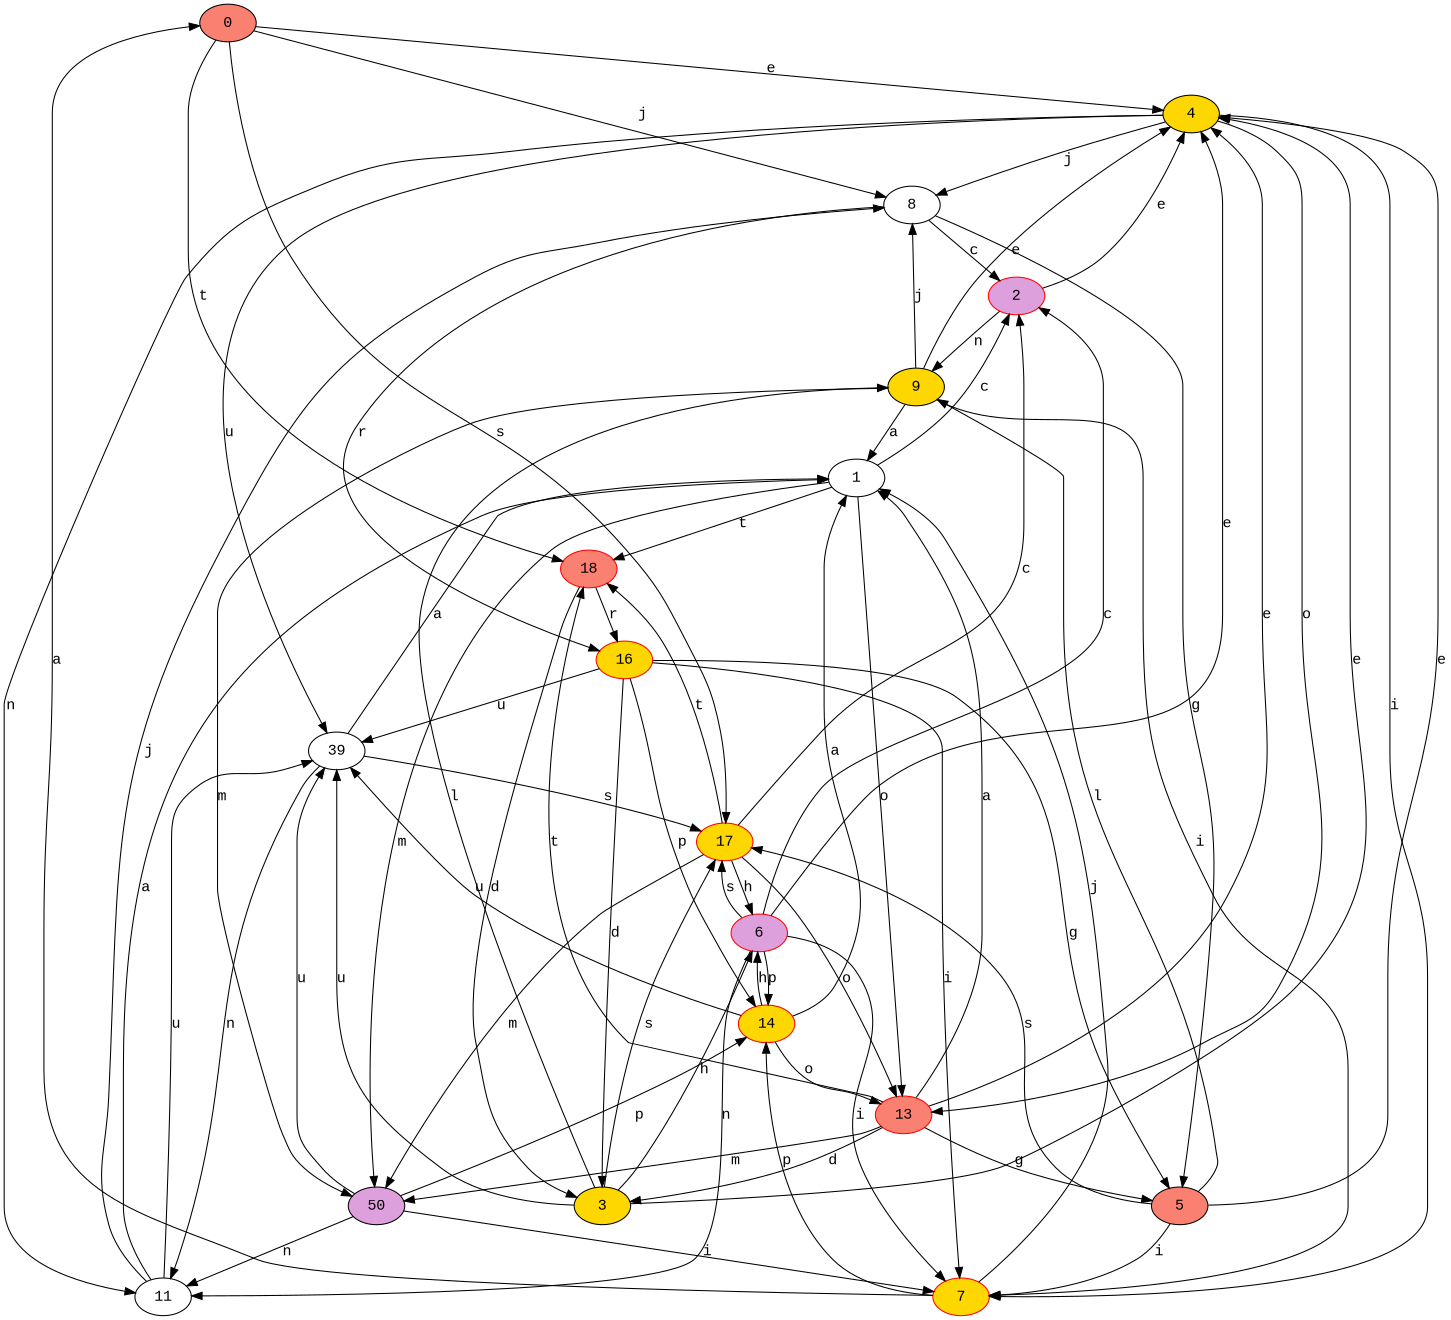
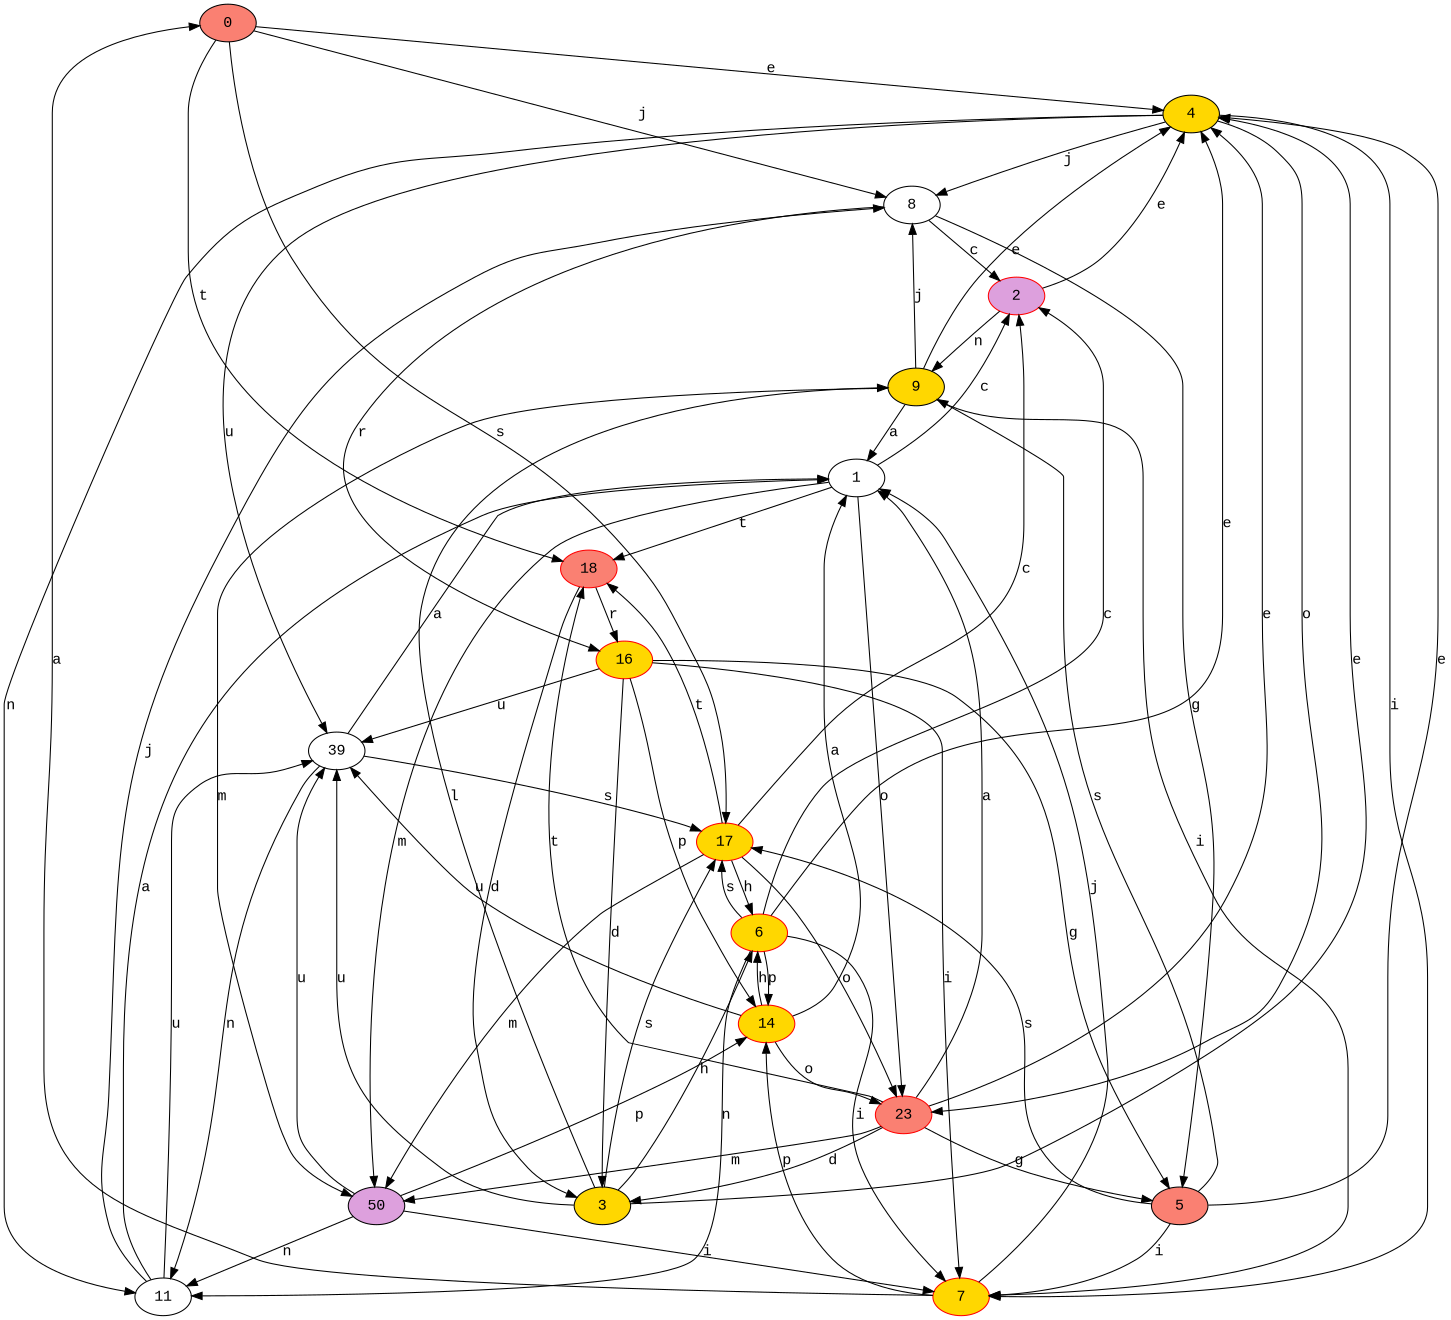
(1098, 796) -> (1098, 796)
(759, 933) -> (759, 933)
(904, 1115) -> (904, 1115)
